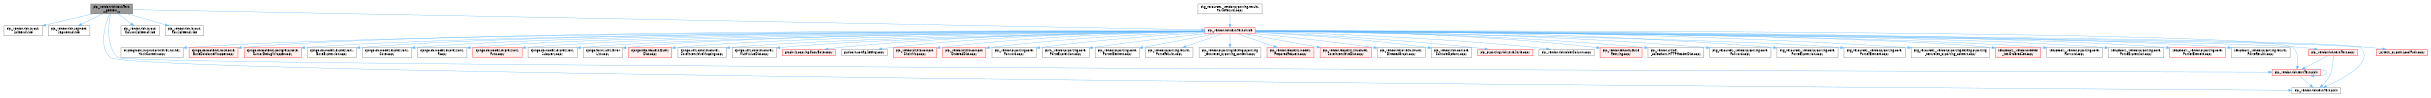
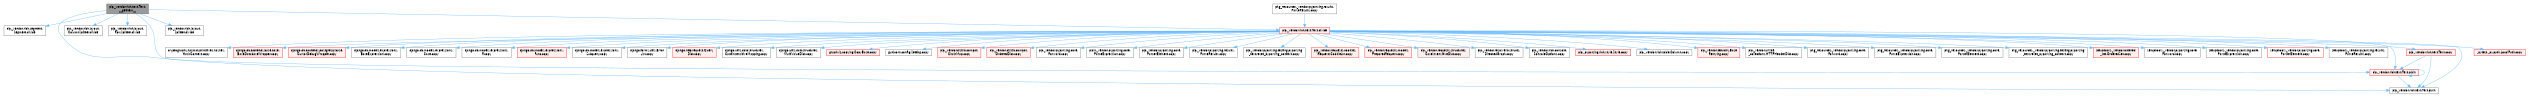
none -> (1335, 53)
(1346, 53) -> (1444, 53)
